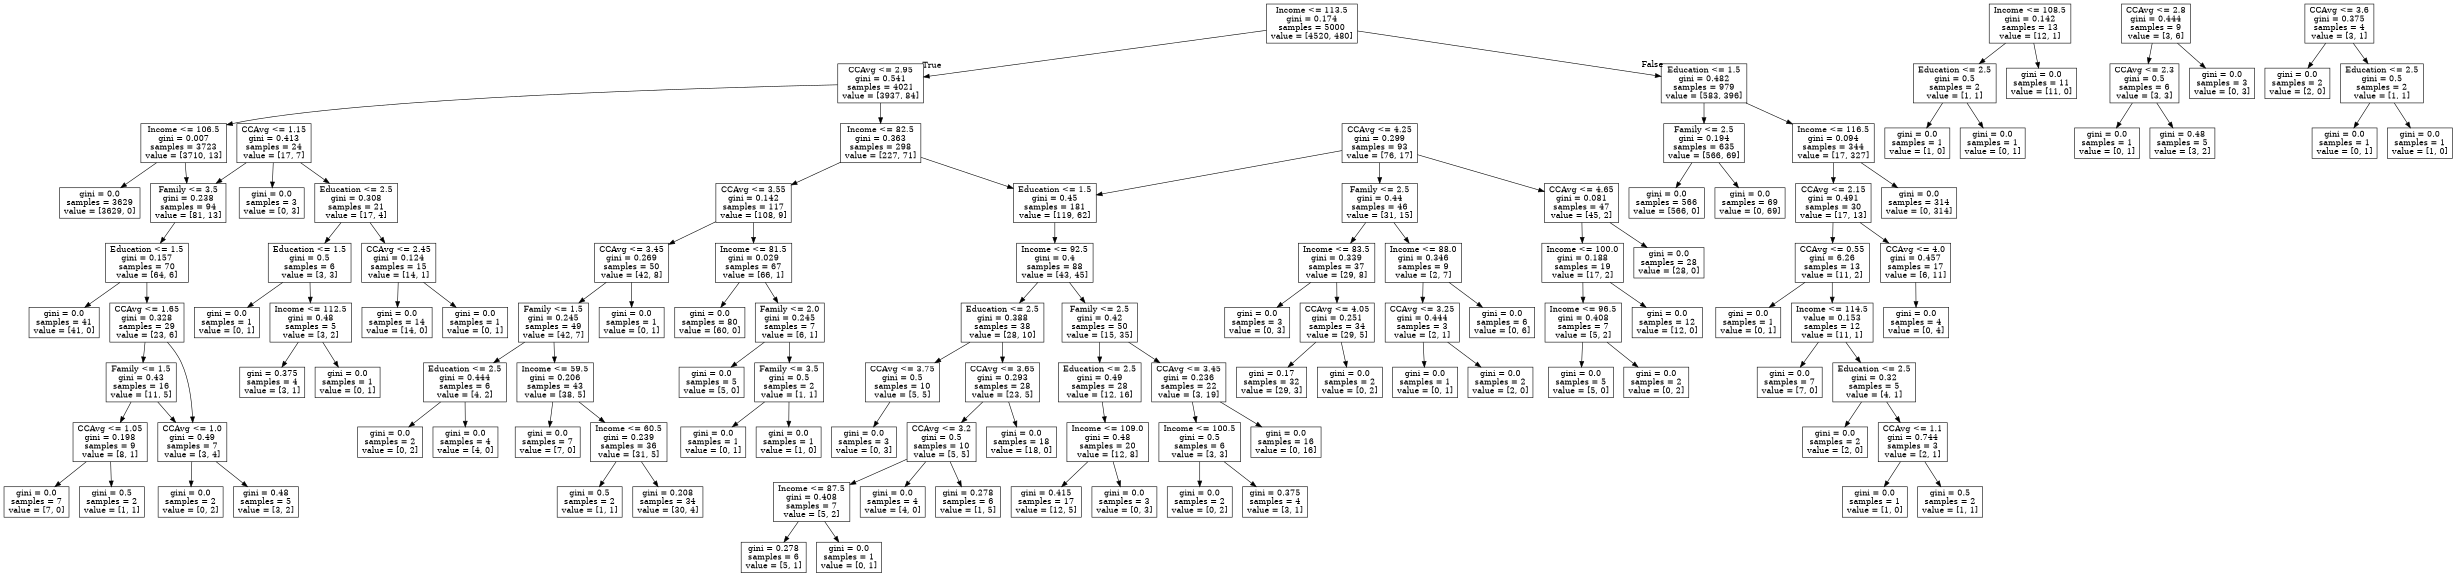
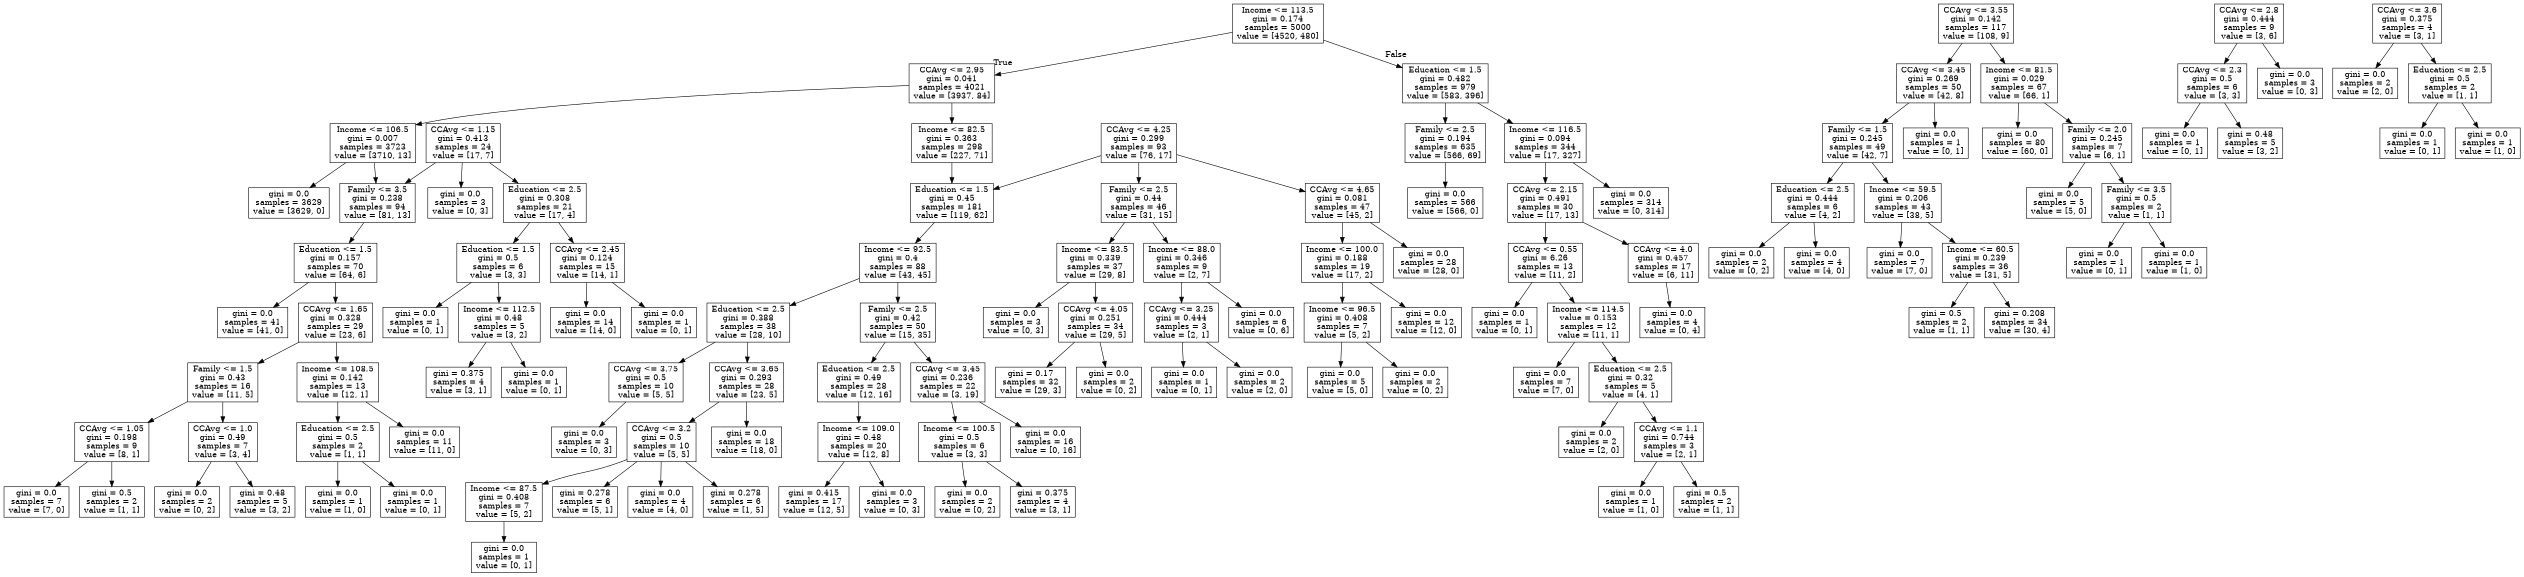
(881, 83) -> (952, 83)
(818, 172) -> none
(1750, 203) -> none
(187, 377) -> (337, 349)
(793, 529) -> (623, 472)
